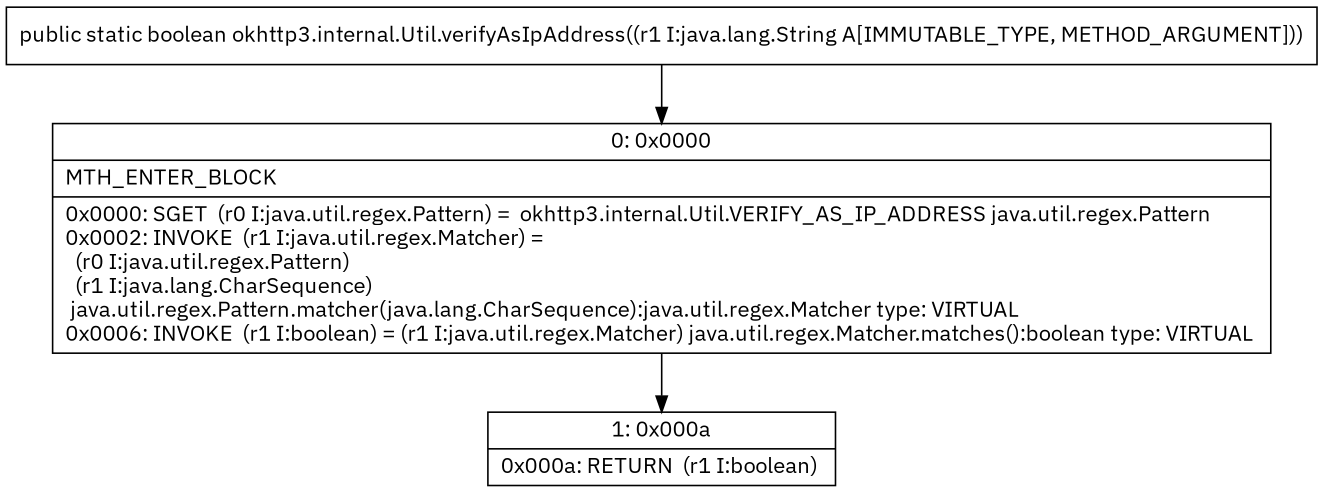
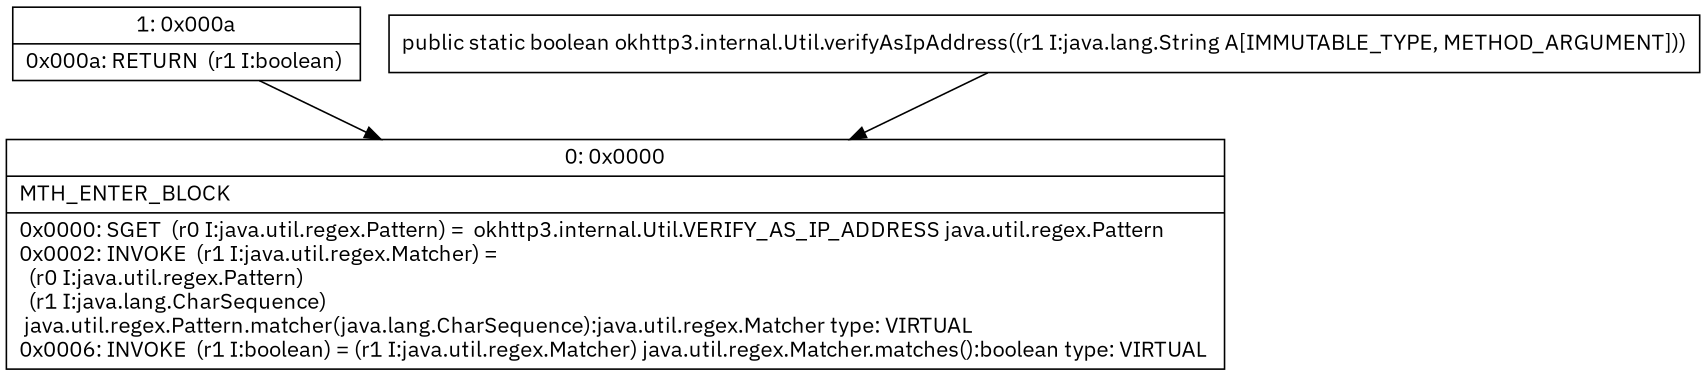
(662, 375) -> (313, 106)
